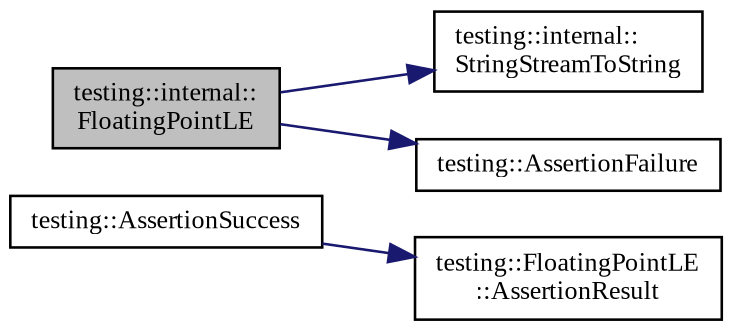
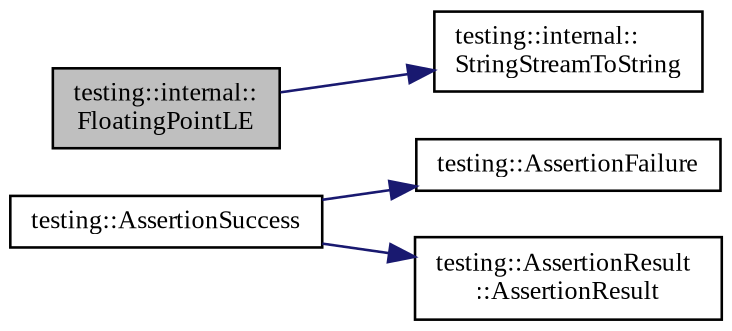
(335, 132) -> (356, 195)
(568, 278) -> (568, 278)
